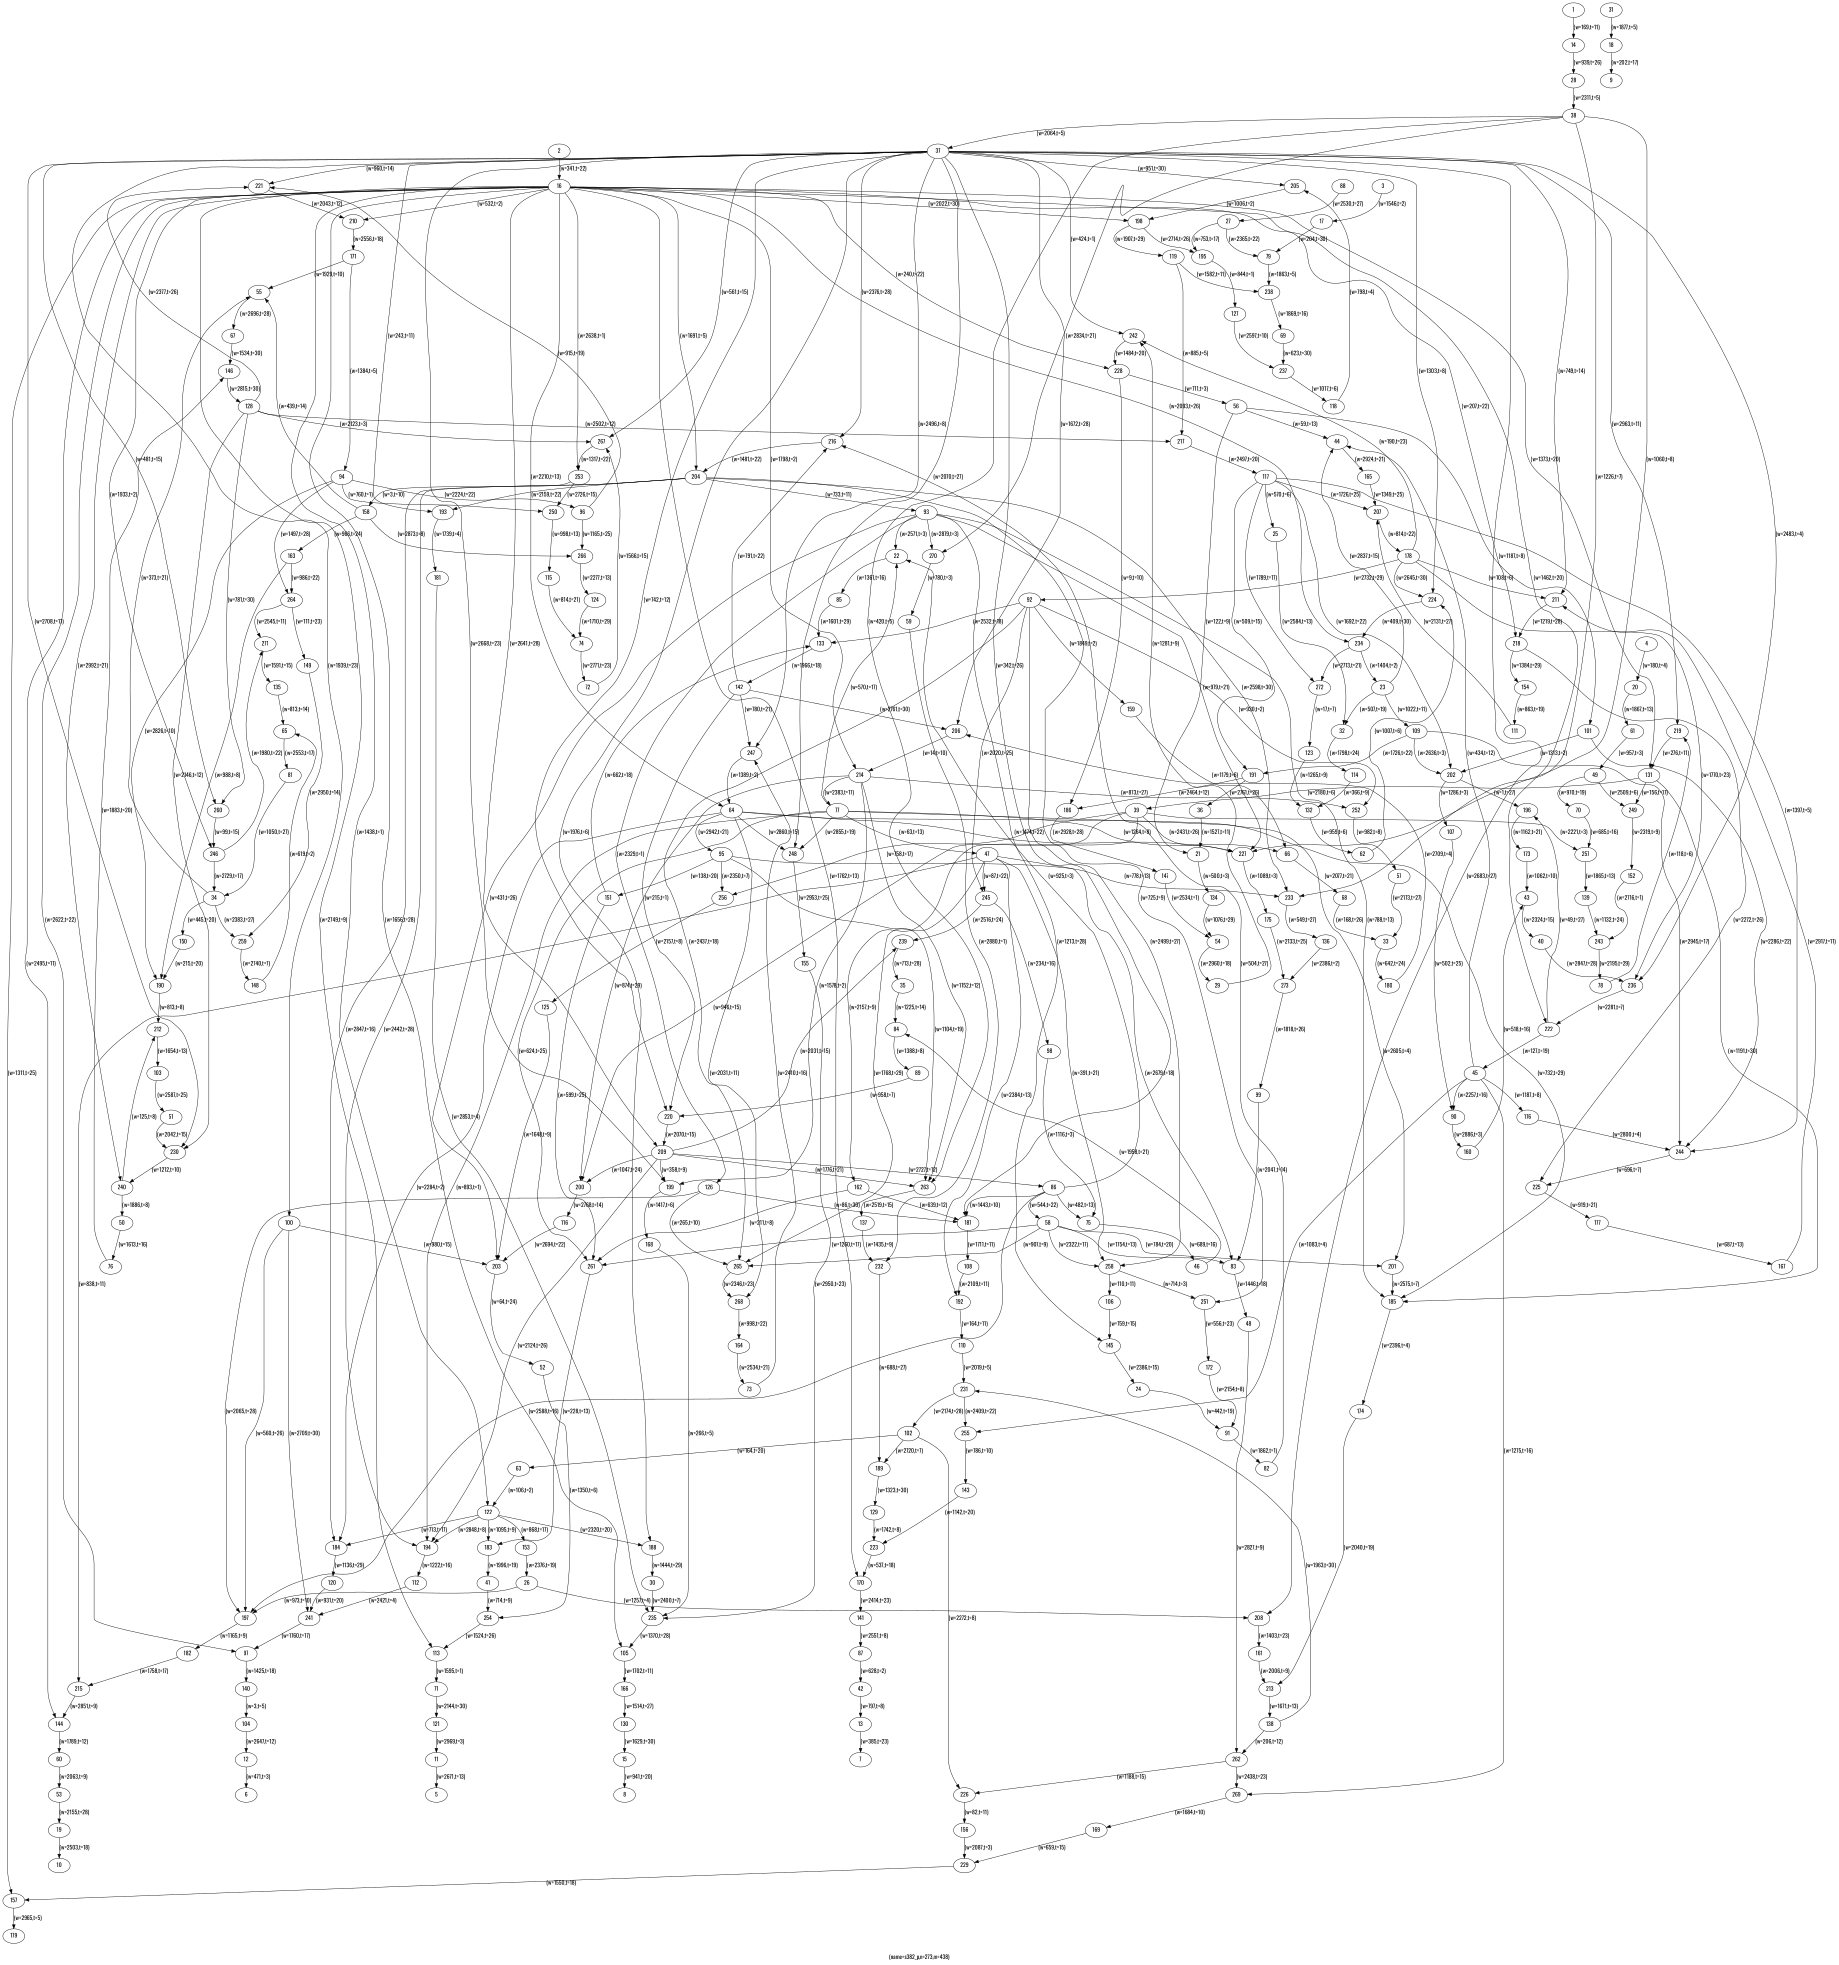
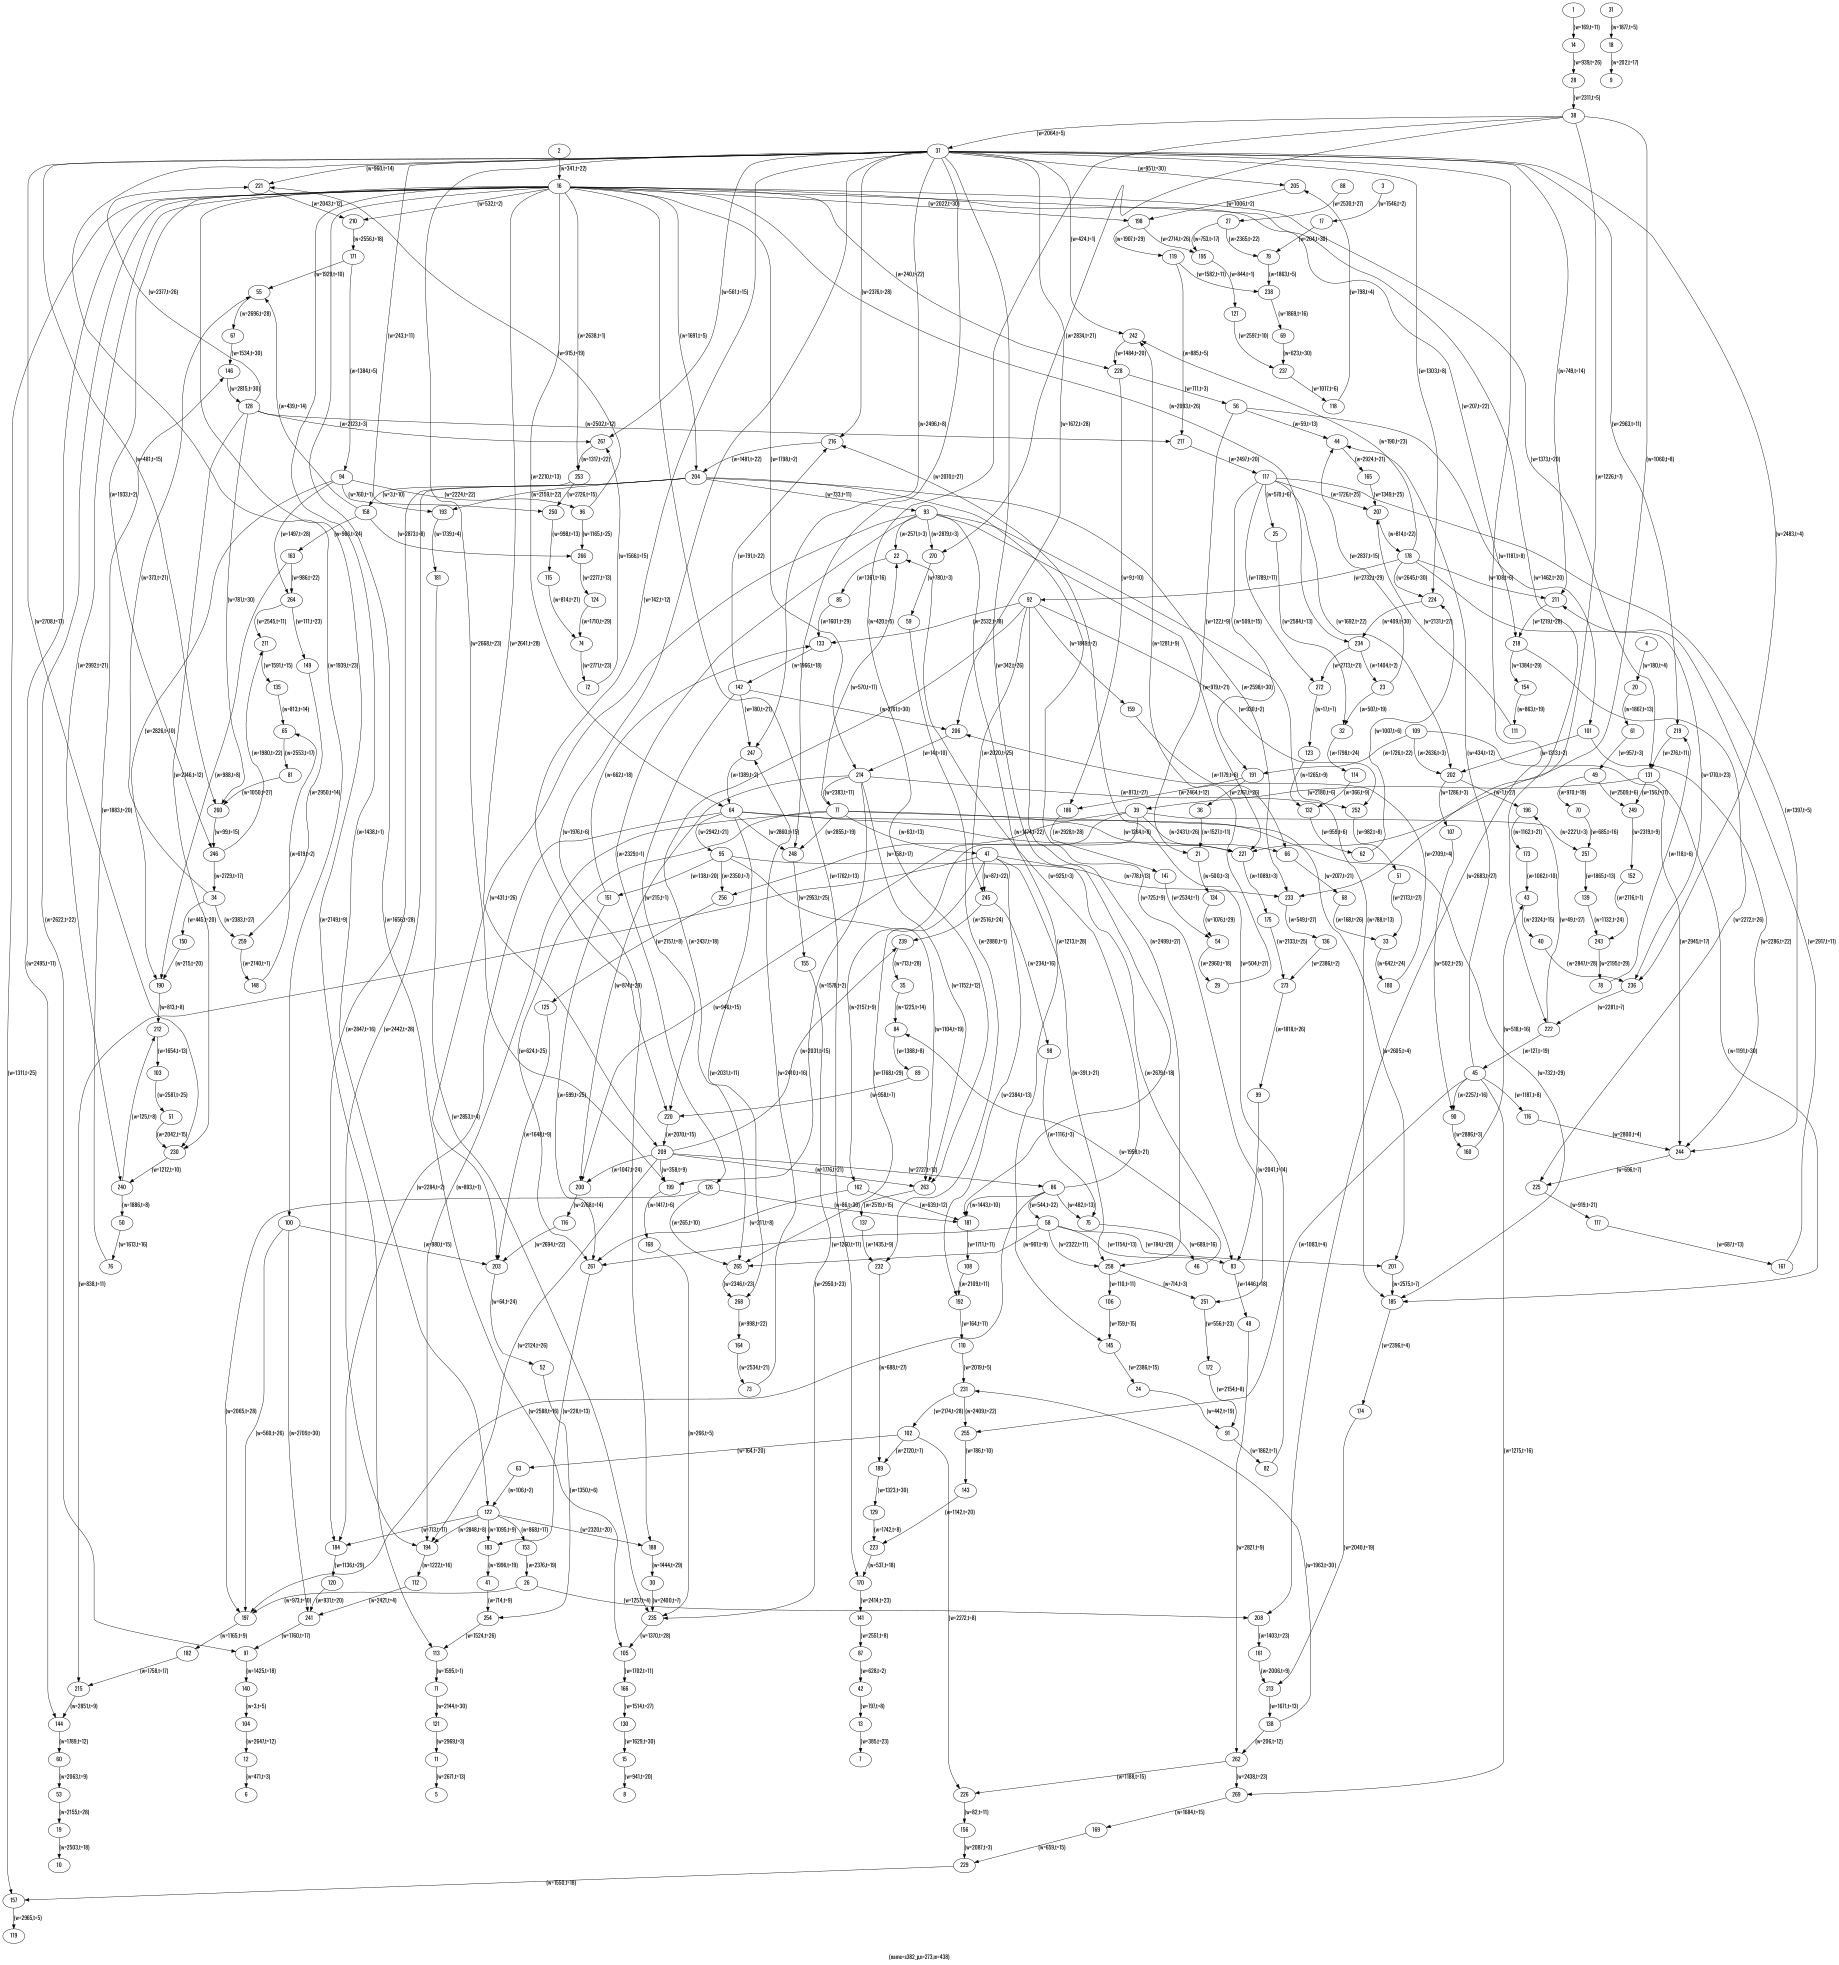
(1393, 711) -> none
(255, 840) -> (252, 786)
(1190, 1813) -> (1190, 1813)
